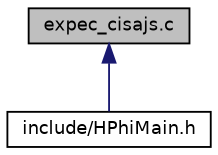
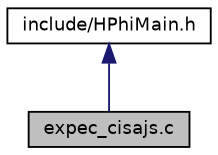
(109, 87) -> (109, 87)
